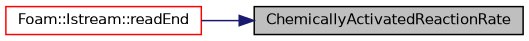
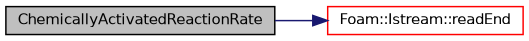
(220, 21) -> (294, 21)
